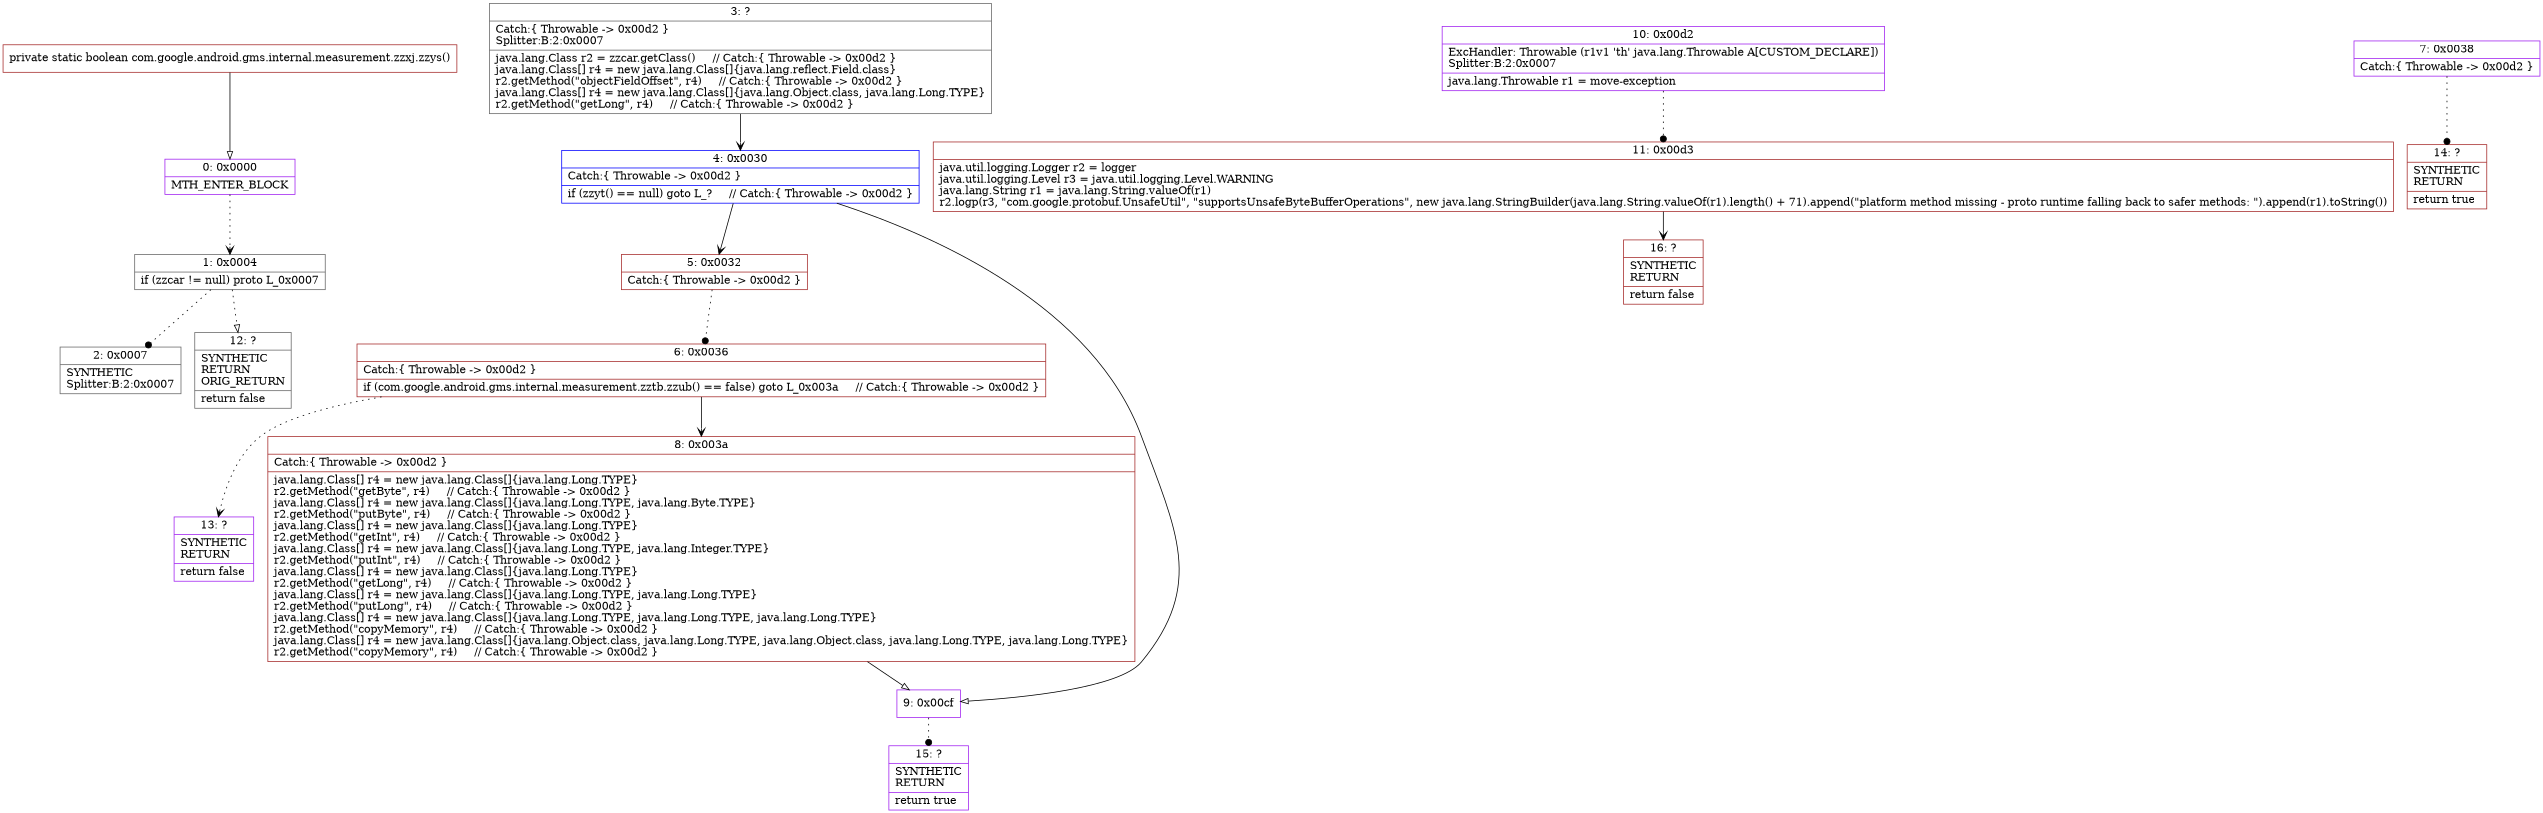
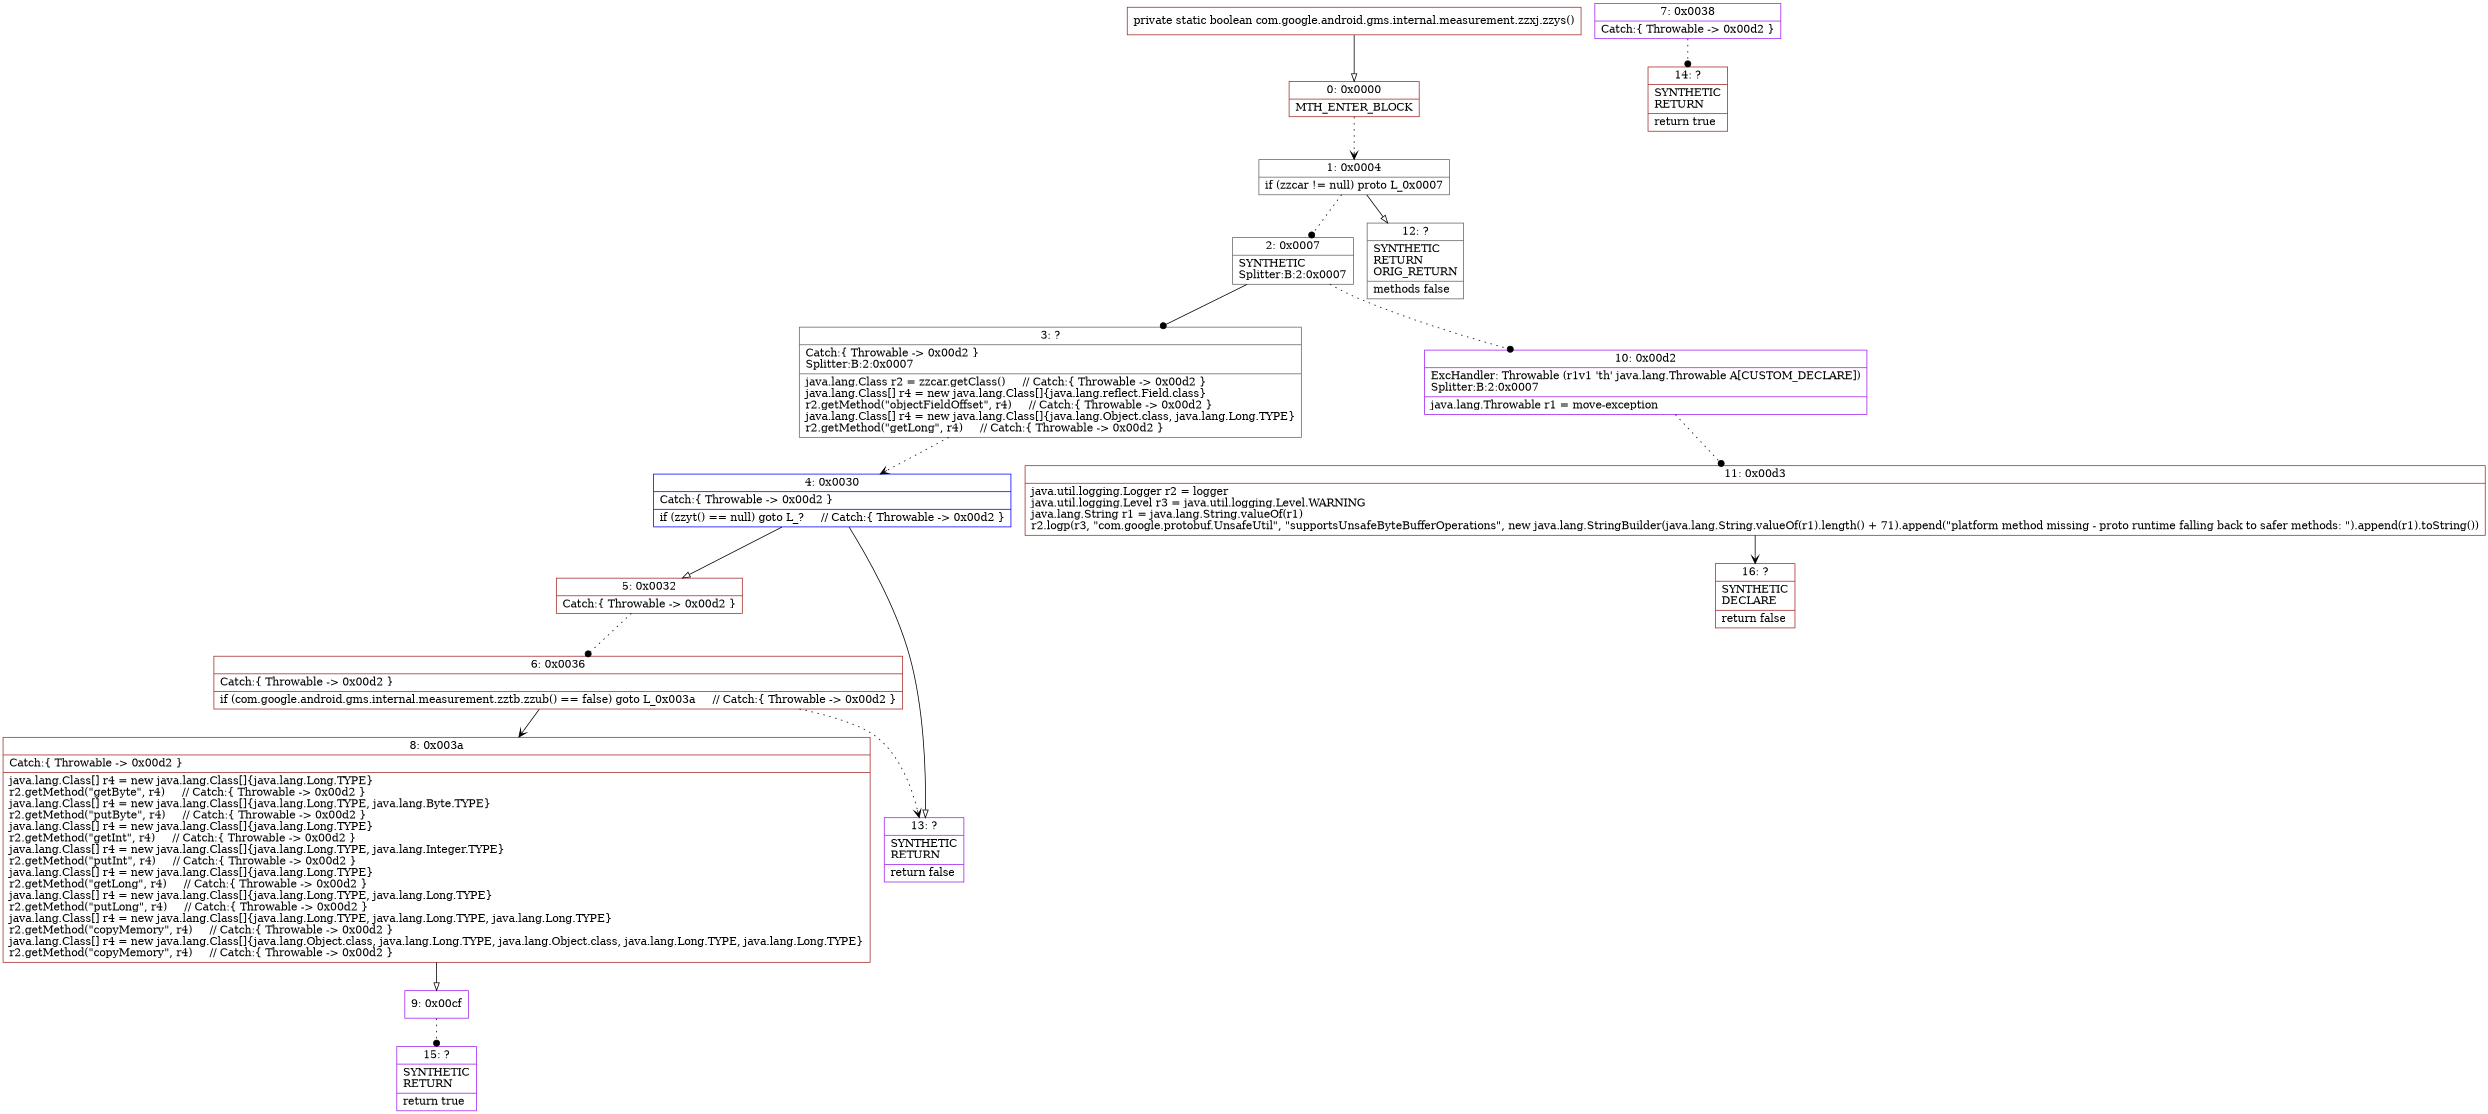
(740, 128) -> (918, 454)
(230, 177) -> (1354, 99)
(727, 225) -> (736, 551)
(1655, 277) -> (1749, 601)
none -> (1207, 304)
(235, 307) -> (1375, 206)
none -> (1417, 321)
(233, 399) -> (1412, 290)
(1146, 448) -> (911, 662)
